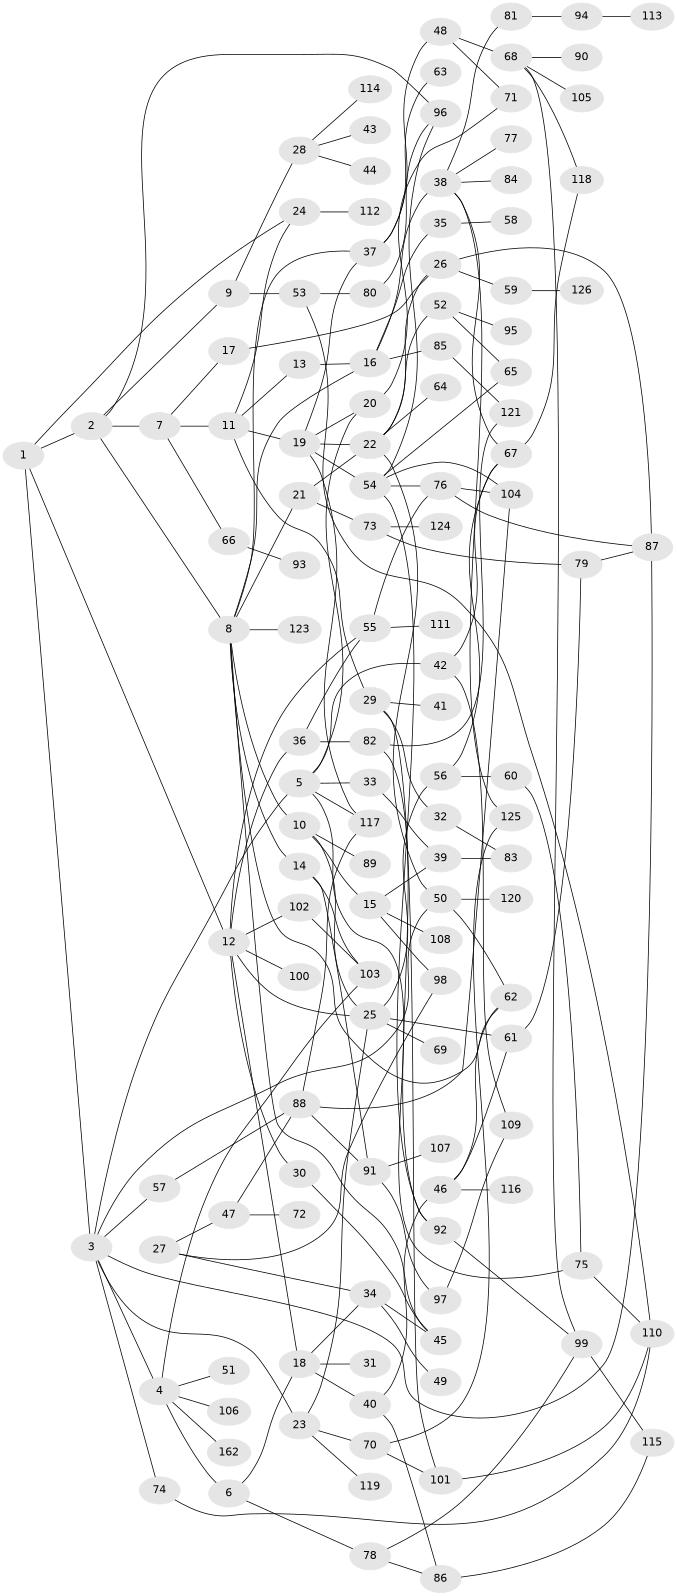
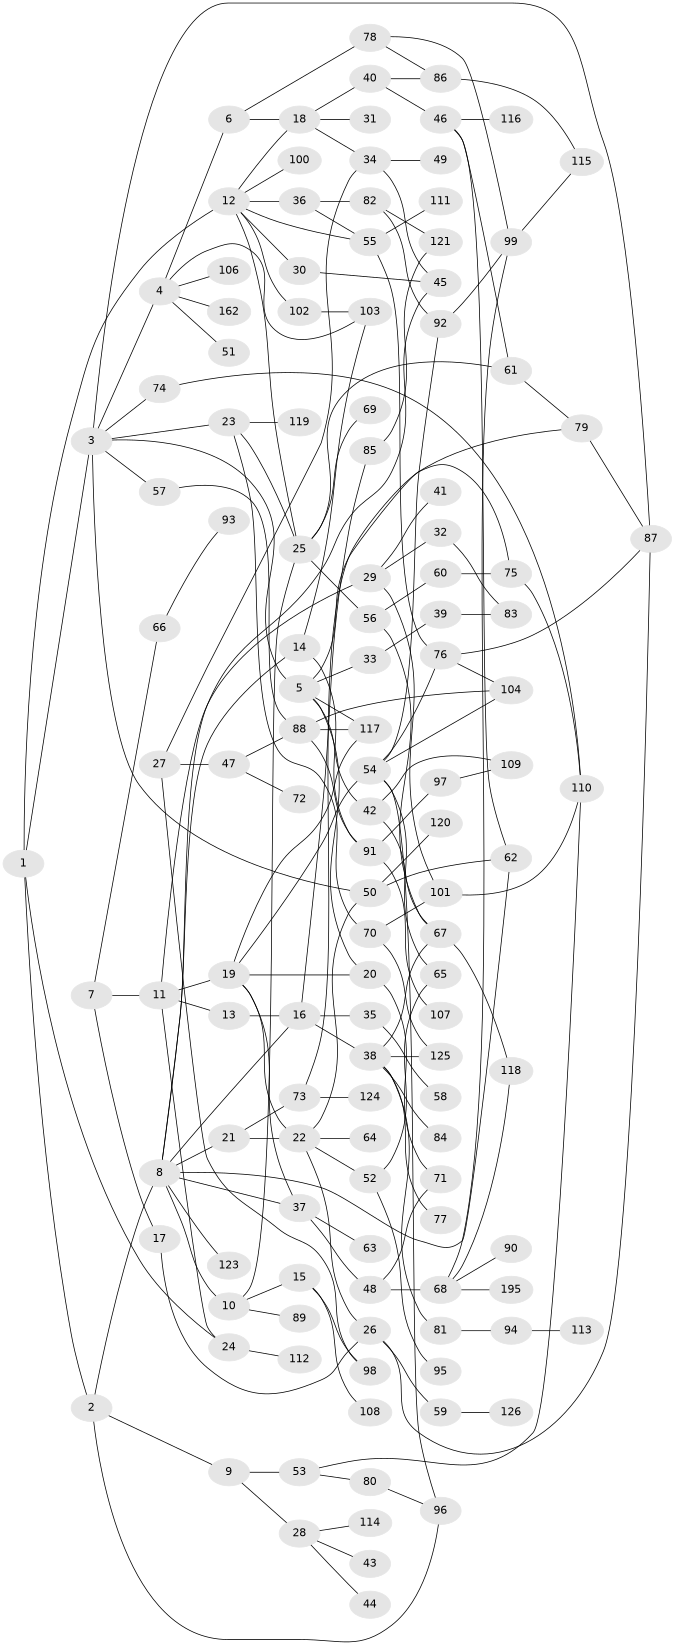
(582, 98) -> (511, 1290)
(126, 426) -> none
(398, 887) -> none
